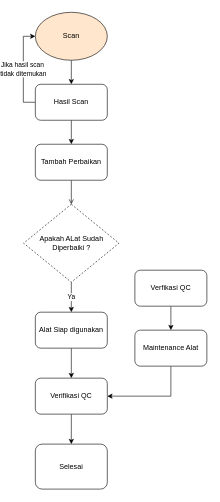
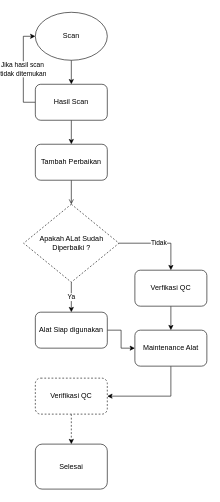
(71, 36) -> (71, 36)
none -> (163, 243)
(71, 372) -> (120, 330)
(71, 396) -> (71, 396)
(71, 427) -> (71, 427)
